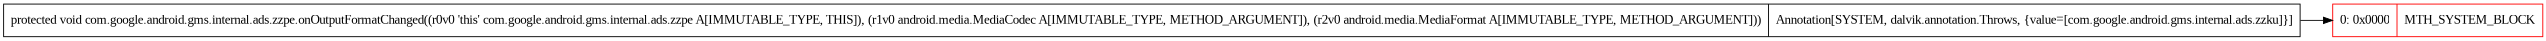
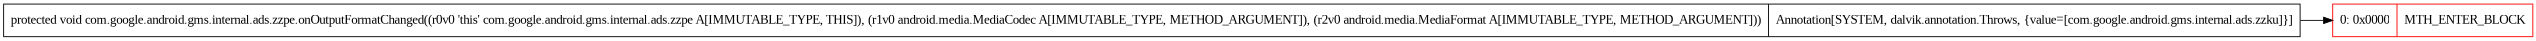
(2470, 20) -> (2465, 20)
